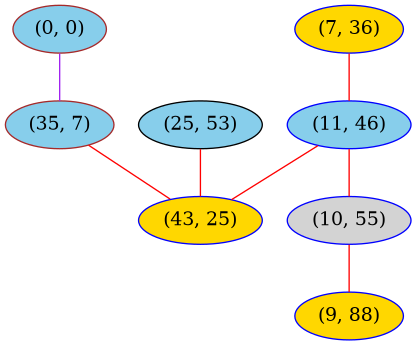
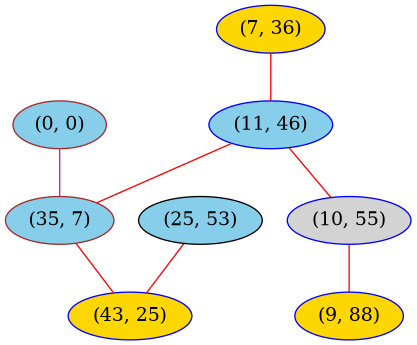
(275, 173) -> (164, 173)
